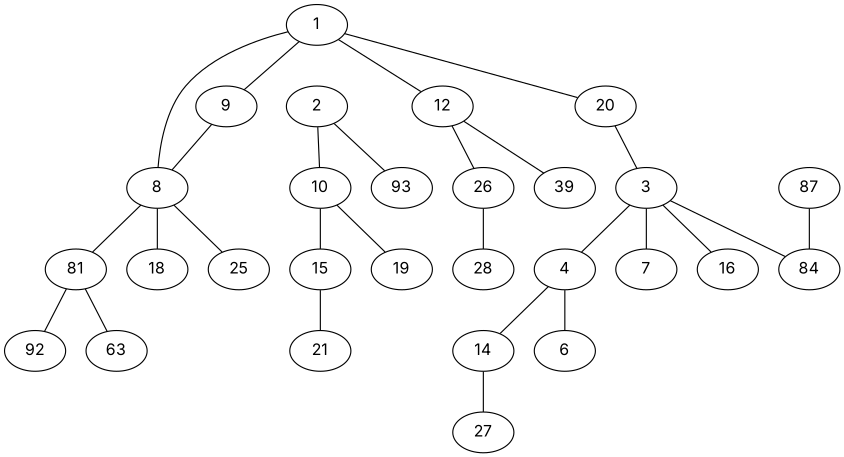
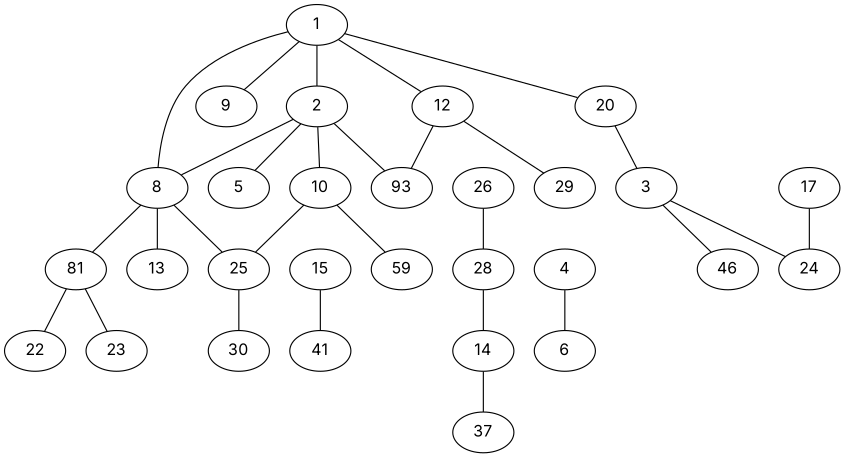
none -> (317, 66)
(192, 147) -> (237, 147)
(463, 147) -> (422, 147)
none -> (239, 188)
(565, 188) -> (565, 188)
(809, 188) -> (809, 188)
(320, 229) -> (280, 229)
(606, 229) -> none
(157, 269) -> (157, 269)
(402, 269) -> (402, 269)
(646, 269) -> none
(728, 269) -> (728, 269)
(809, 269) -> (809, 269)
(524, 310) -> (483, 310)
(35, 351) -> (35, 351)
(117, 351) -> (117, 351)
none -> (239, 351)
(320, 351) -> (320, 351)
(483, 432) -> (483, 432)
